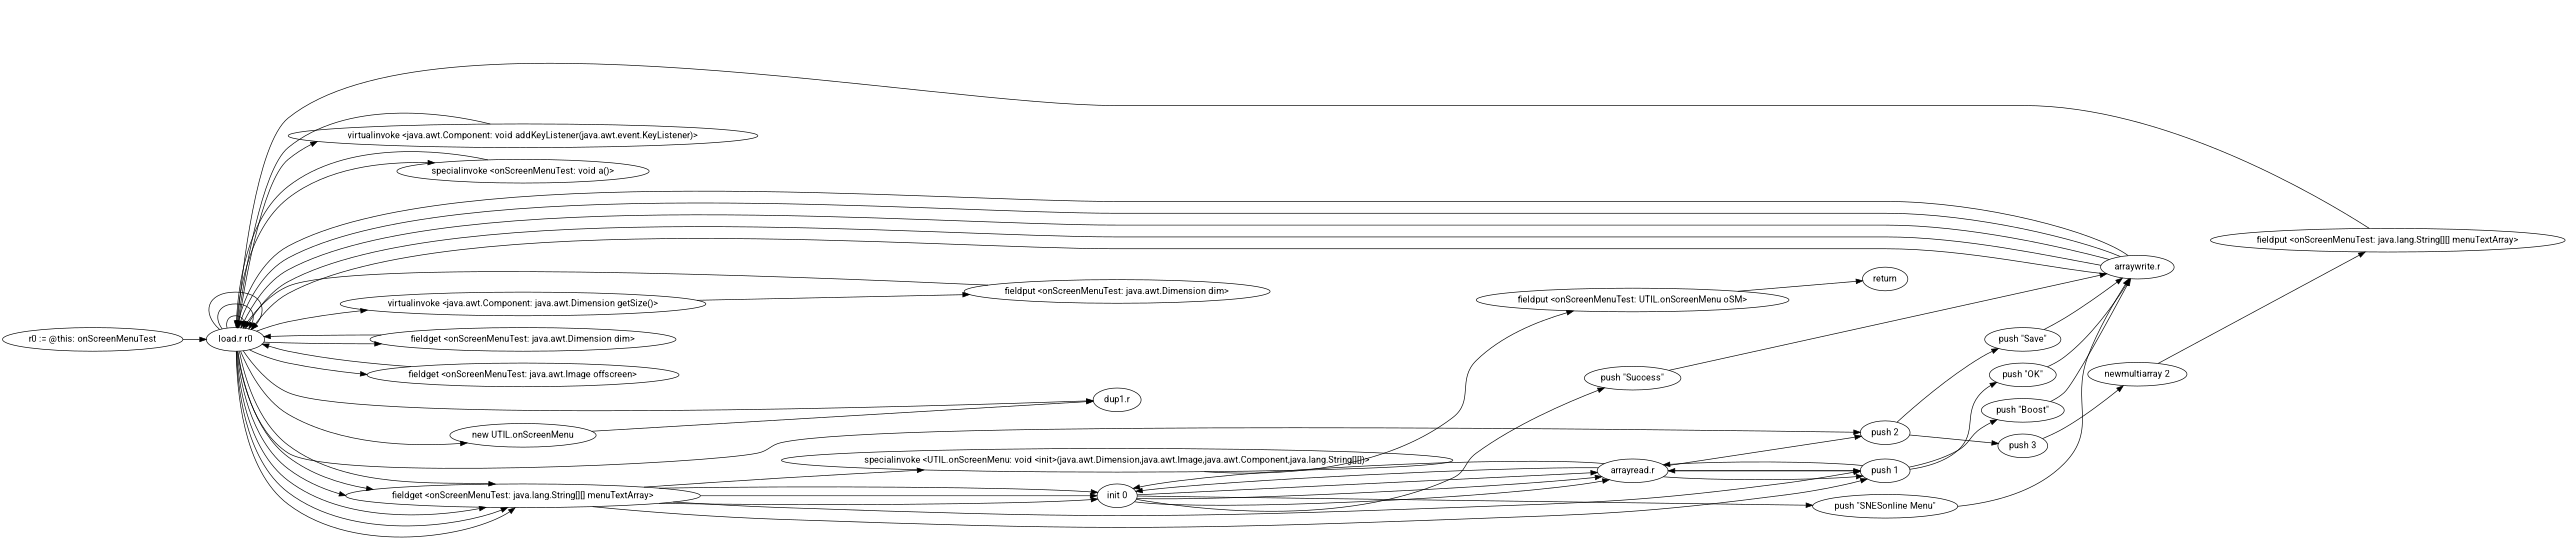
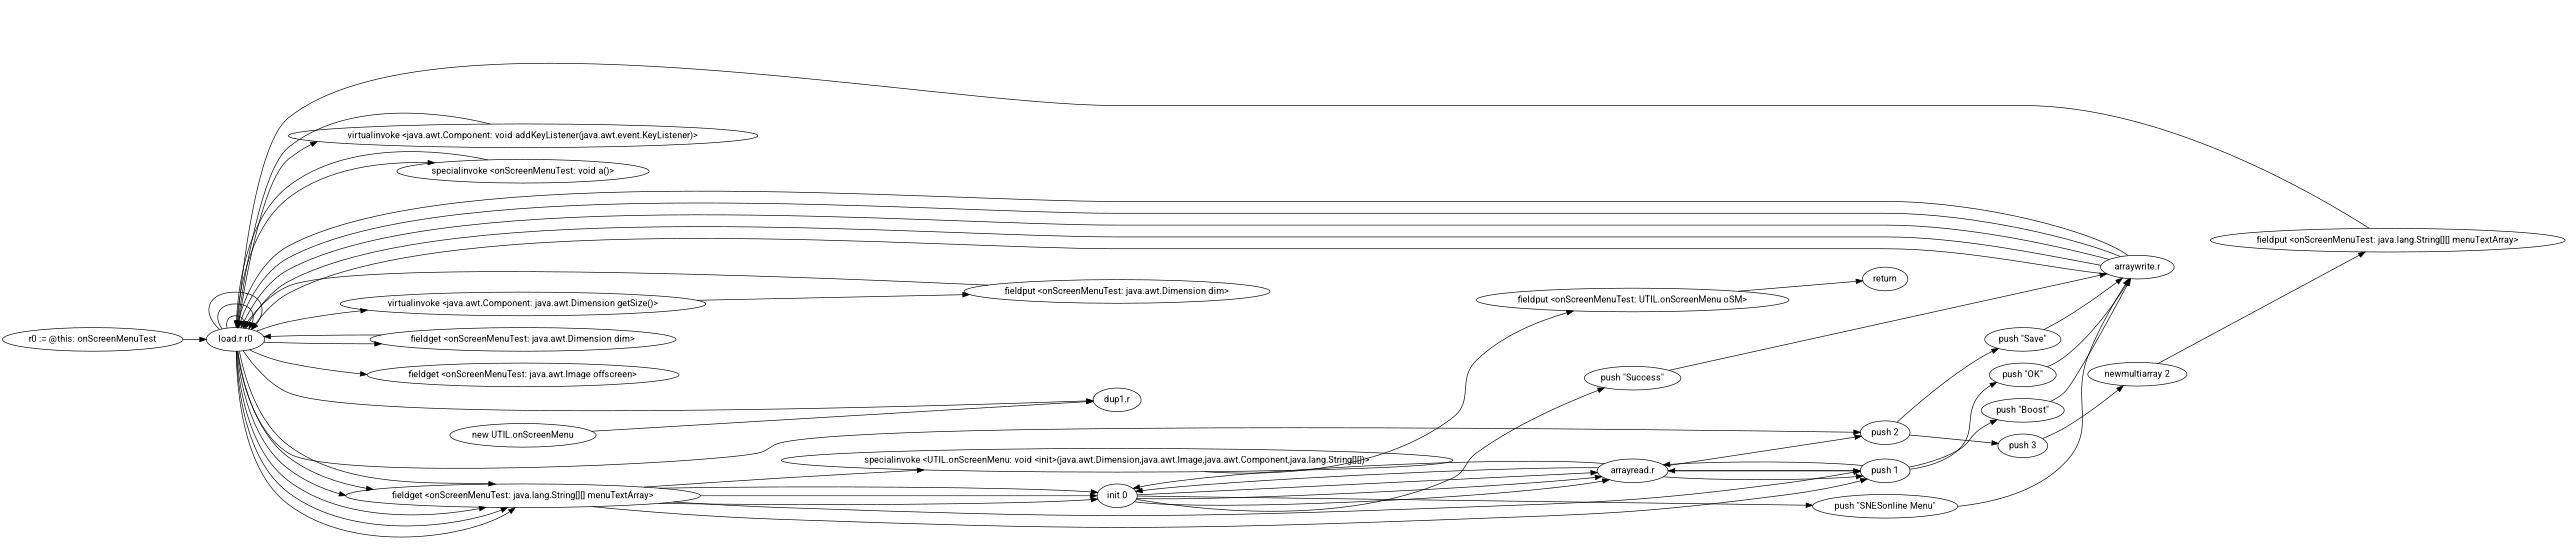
(339, 360) -> none
(333, 433) -> none
